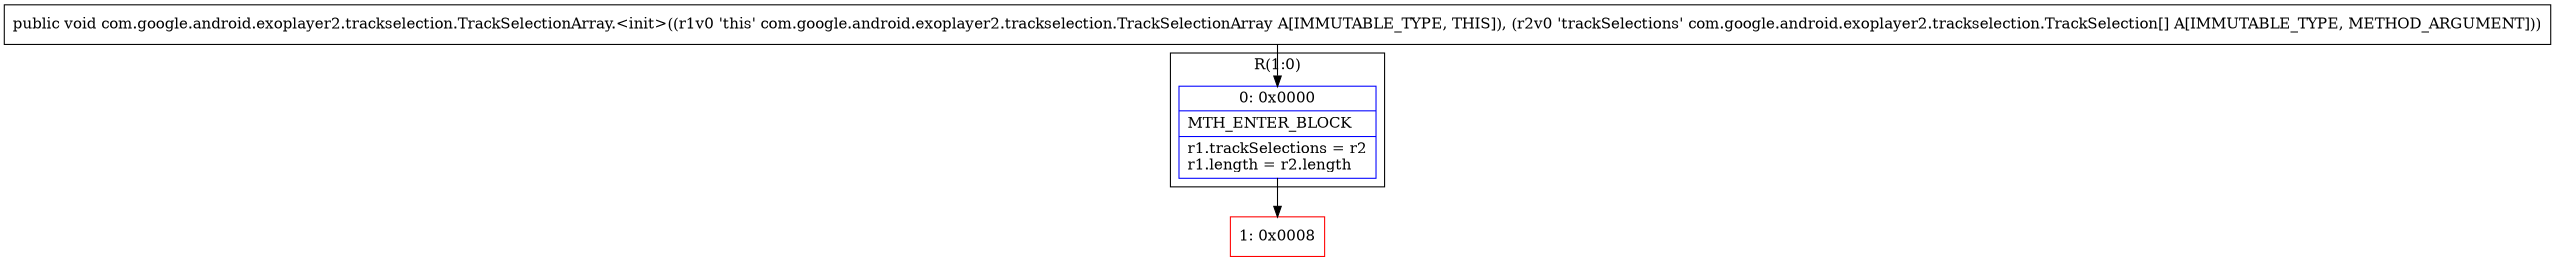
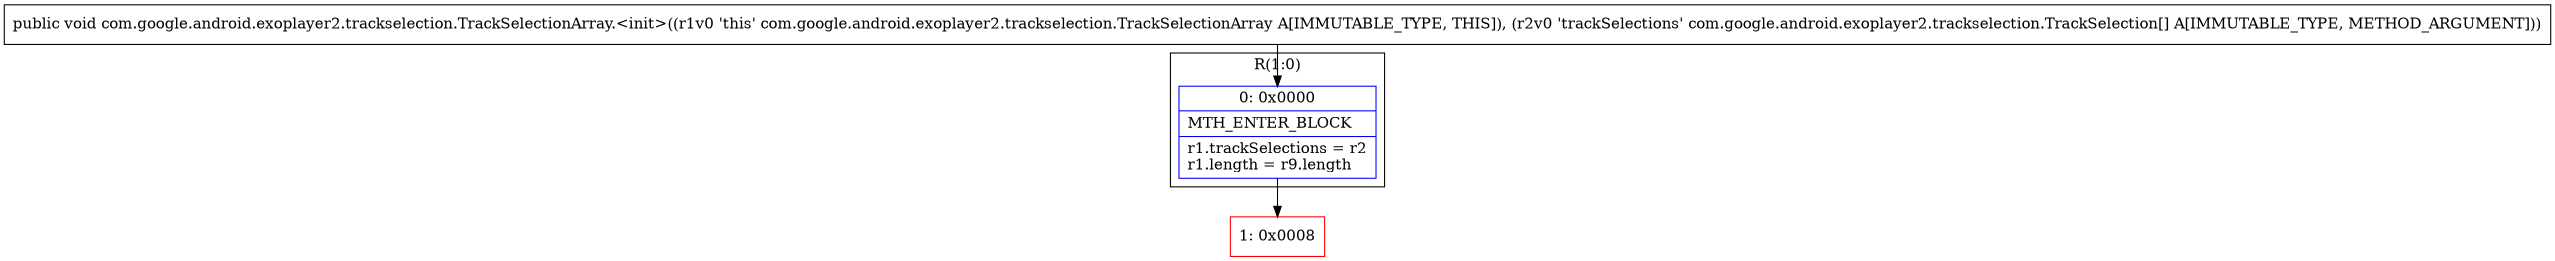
(1270, 165) -> (1270, 165)
